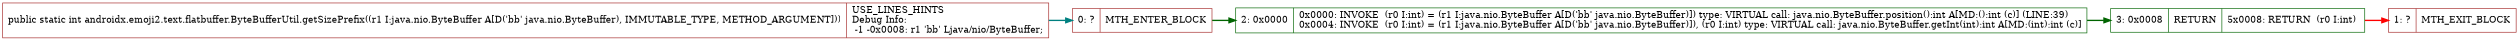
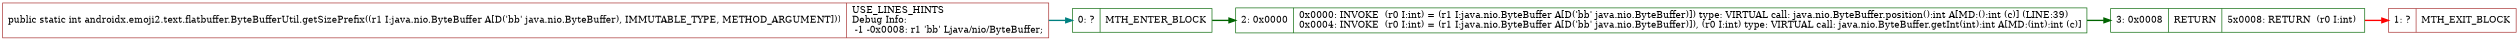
(1142, 20) -> (1142, 20)
